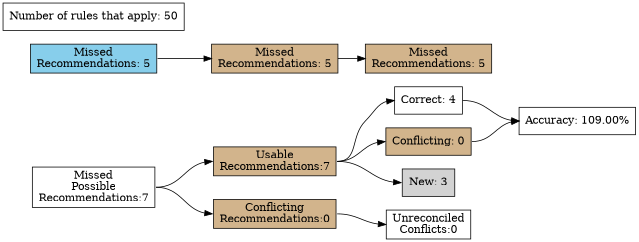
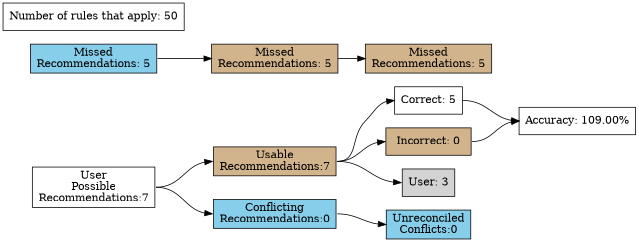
(429, 100) -> (429, 100)
(429, 142) -> (429, 142)
(429, 183) -> (429, 183)
(94, 187) -> (94, 187)
(275, 214) -> (275, 214)
(429, 225) -> (429, 225)
